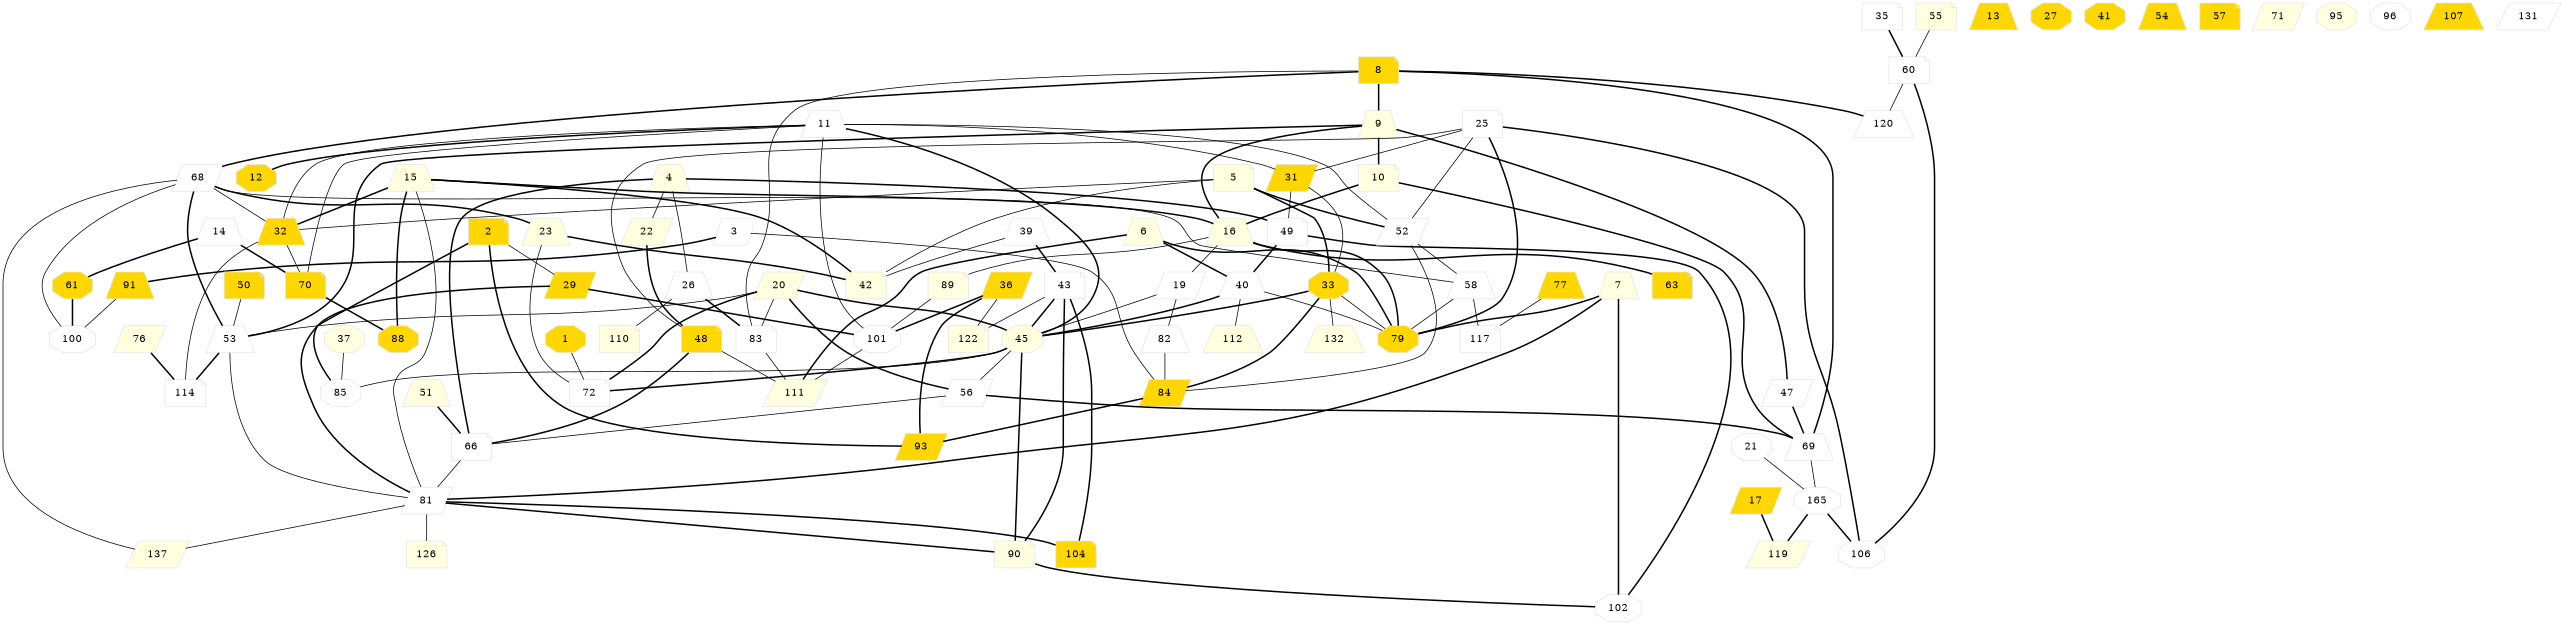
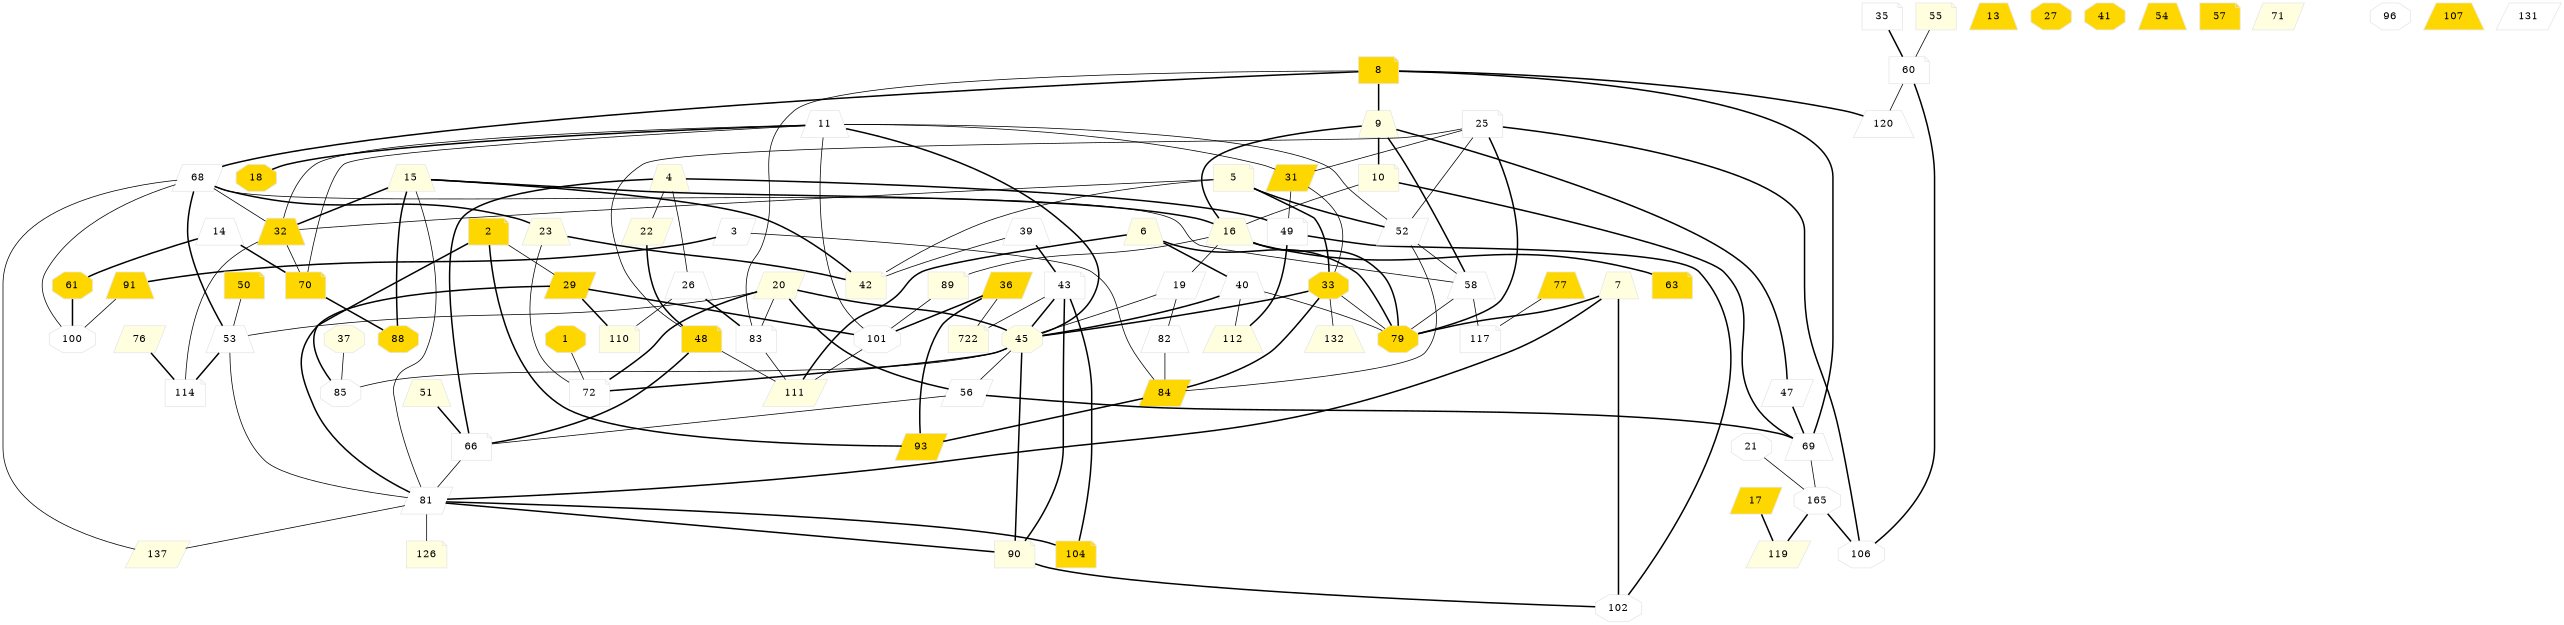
(2337, 16) -> none
(750, 143) -> (1430, 207)
(256, 178) -> (256, 178)
(1308, 201) -> (1308, 201)
(1263, 261) -> (1277, 290)
none -> (599, 316)
(968, 339) -> (968, 339)
